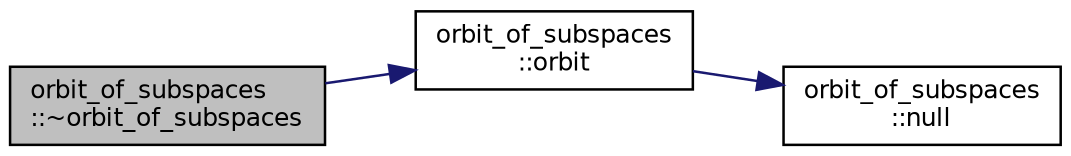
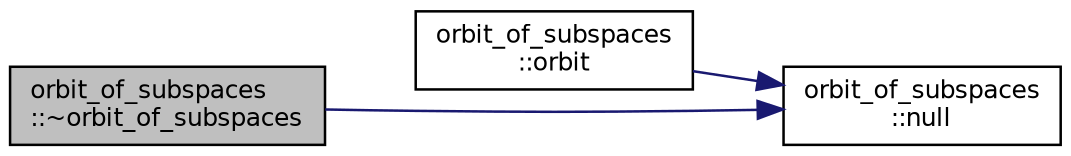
(357, 79) -> (541, 112)
